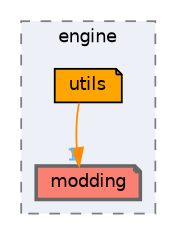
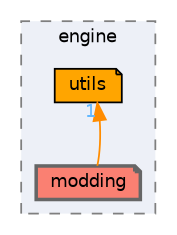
(77, 125) -> (100, 143)
